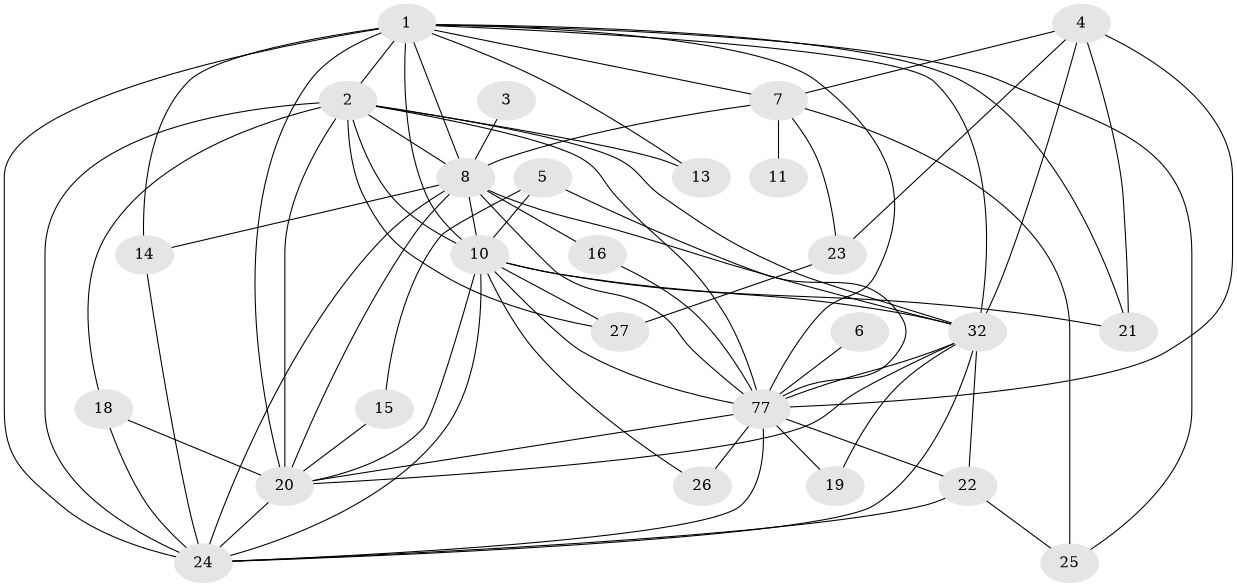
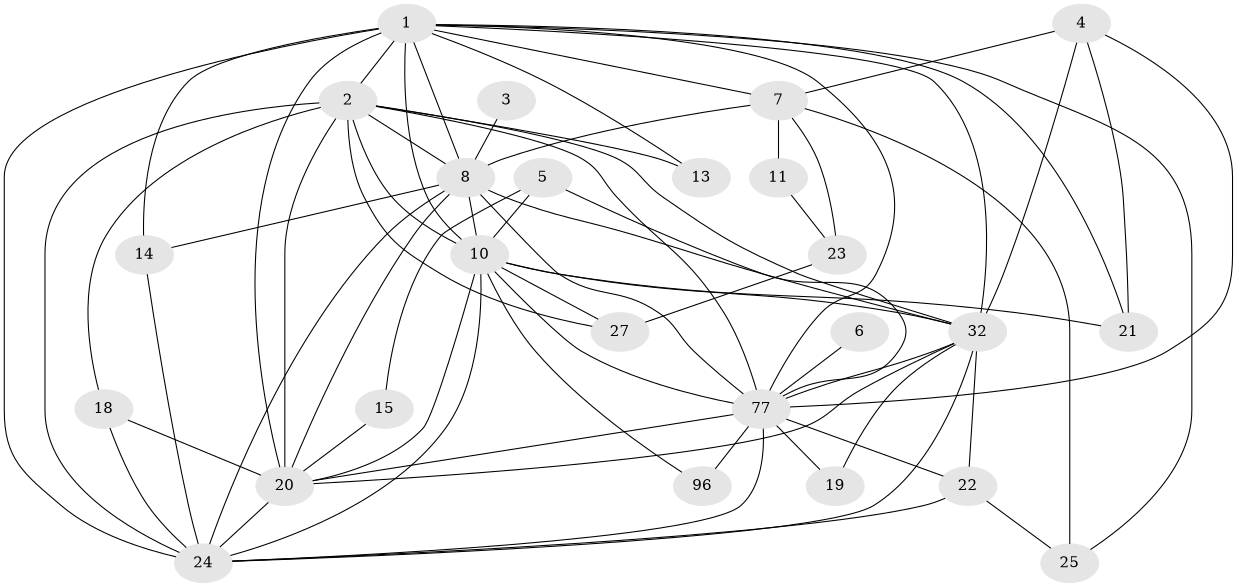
(959, 139) -> (808, 216)
(598, 255) -> none
(702, 486) -> (702, 486)
